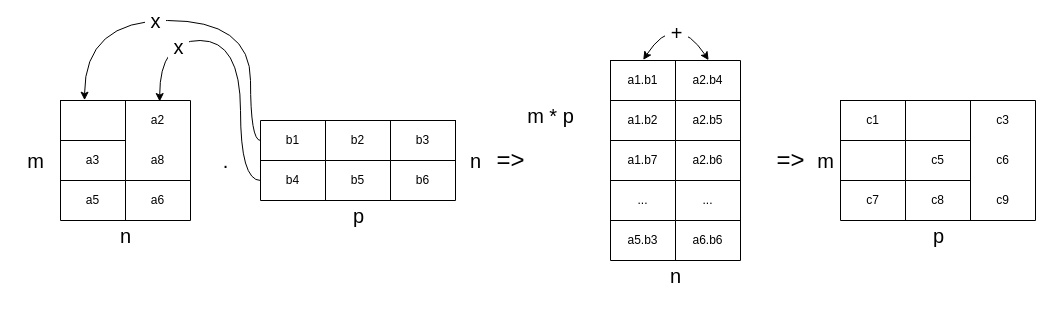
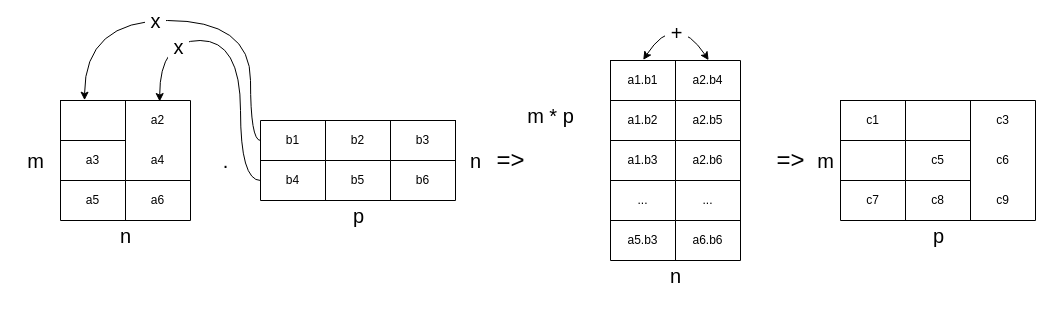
(158, 161) -> (158, 161)
(643, 161) -> (643, 161)
